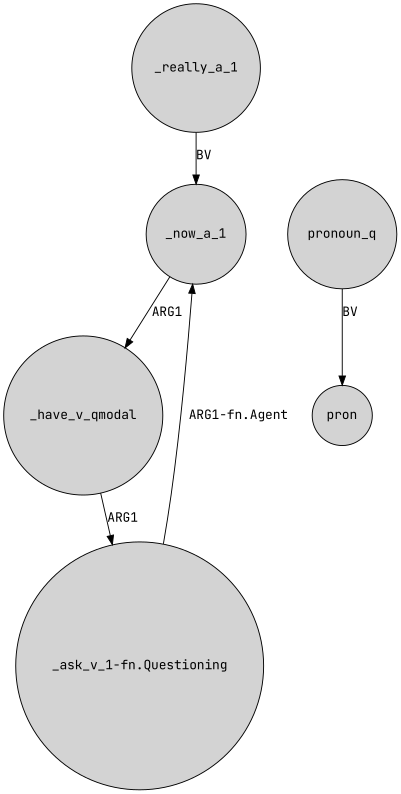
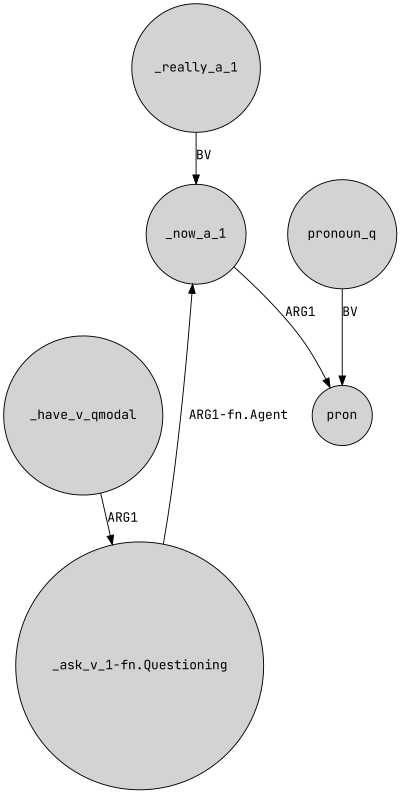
(150, 308) -> (286, 319)
